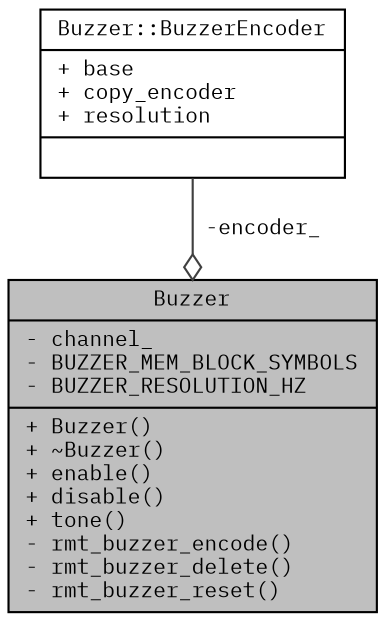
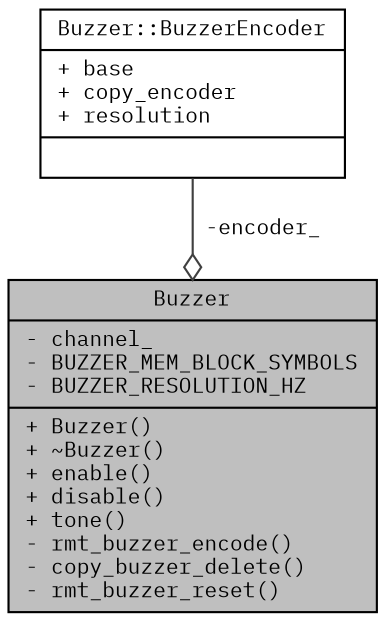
(161, 567) -> (167, 567)
